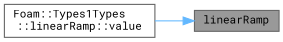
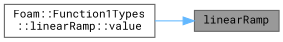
(80, 21) -> (80, 21)
